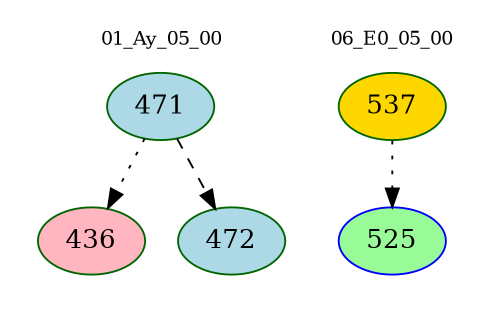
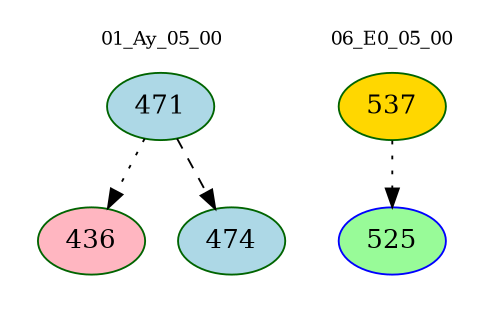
(232, 241) -> (232, 241)
